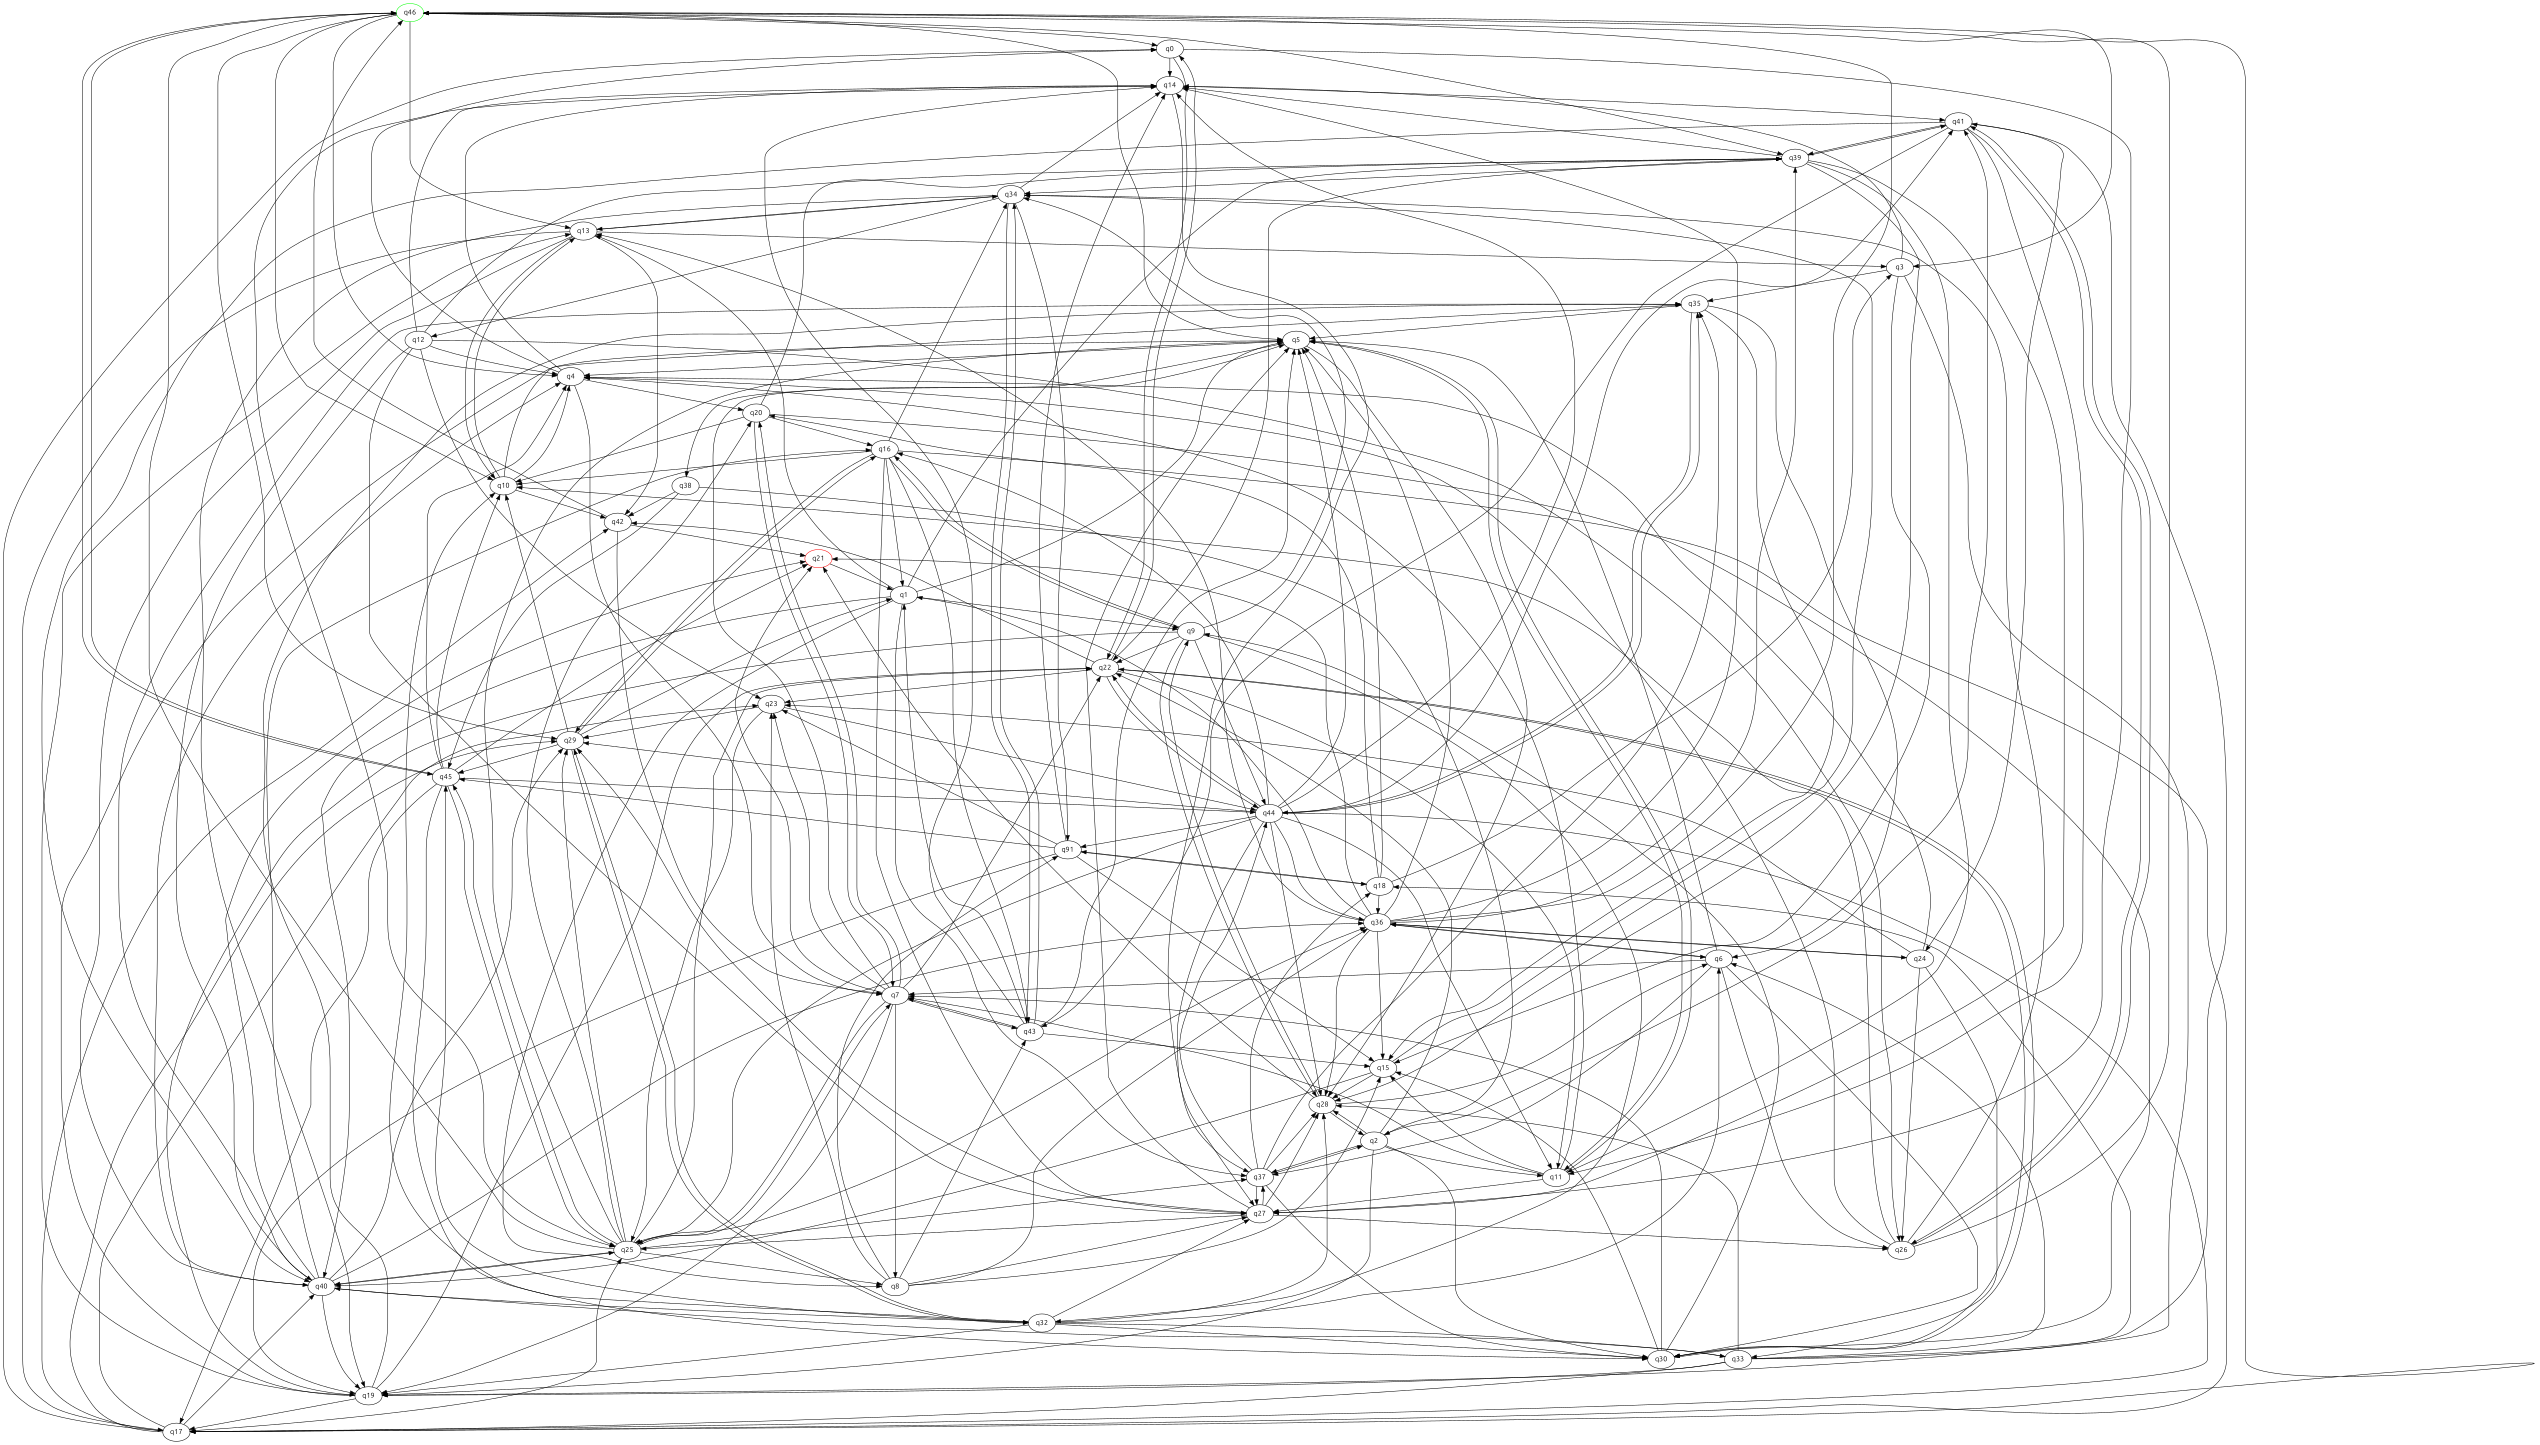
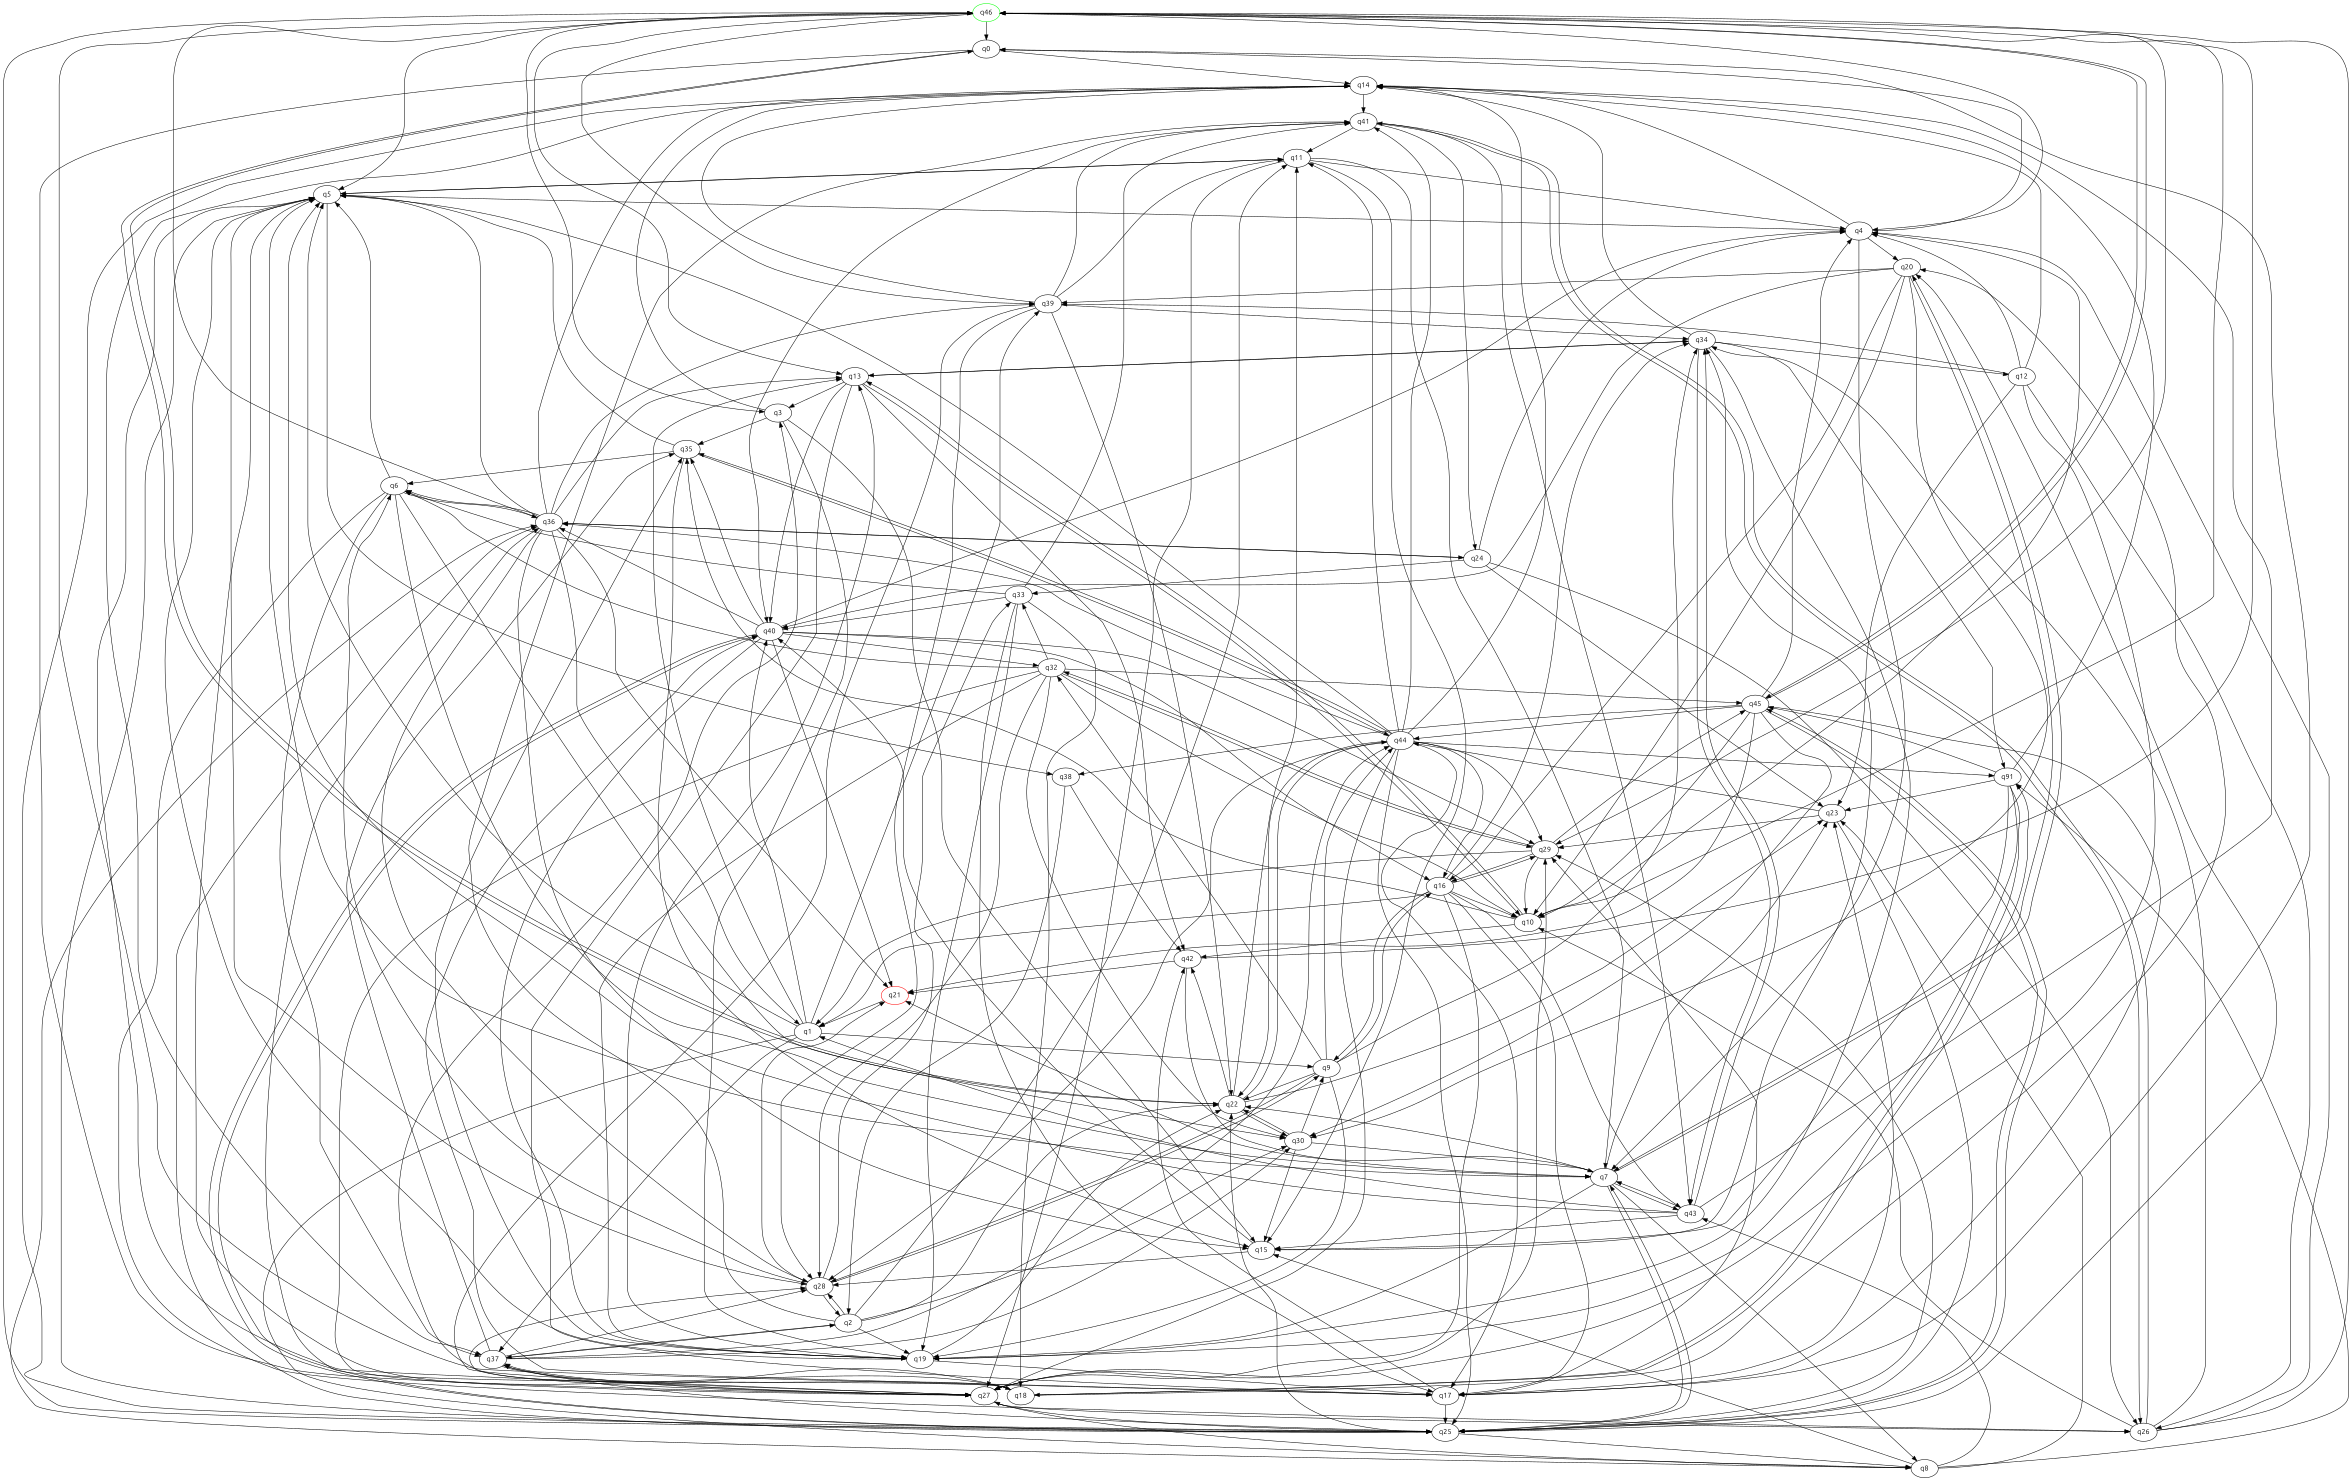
(1879, 139) -> none
(539, 596) -> (1428, 727)
(178, 795) -> (1406, 581)
(1621, 1141) -> (933, 964)
